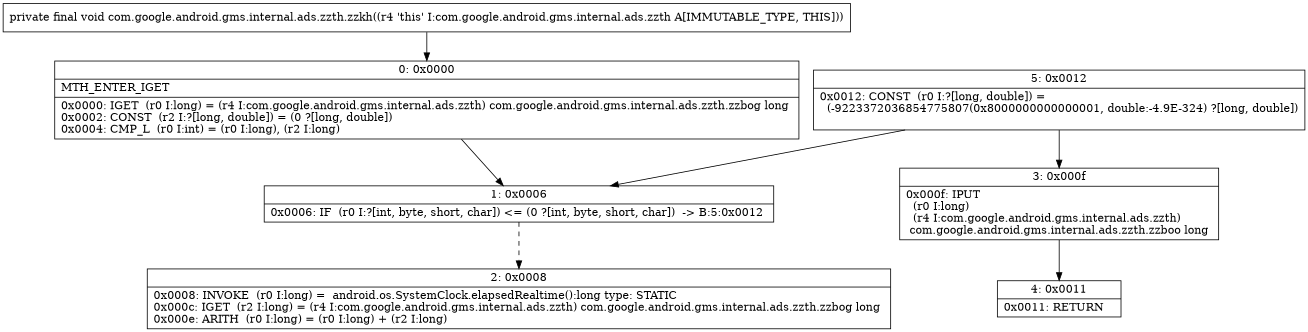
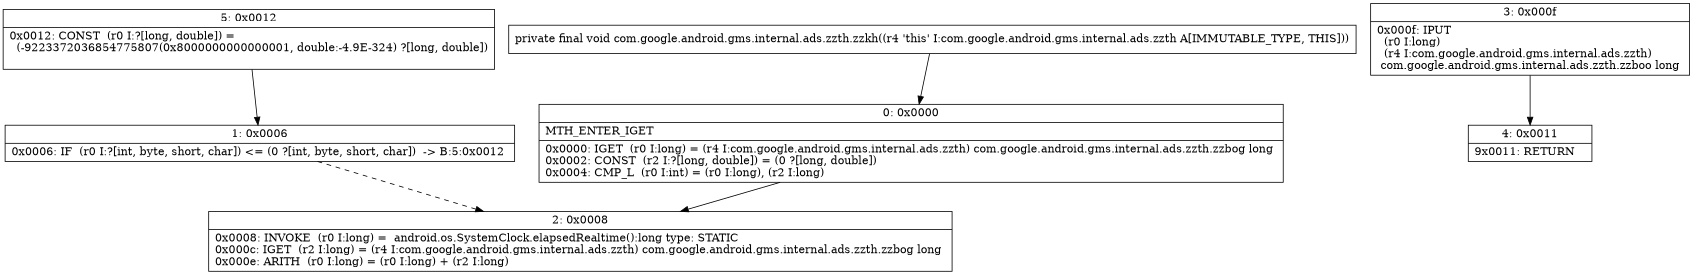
(1059, 145) -> none
(480, 159) -> (734, 196)
(1059, 308) -> (1530, 152)
